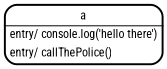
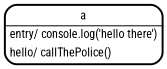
(61, 53) -> (61, 53)
